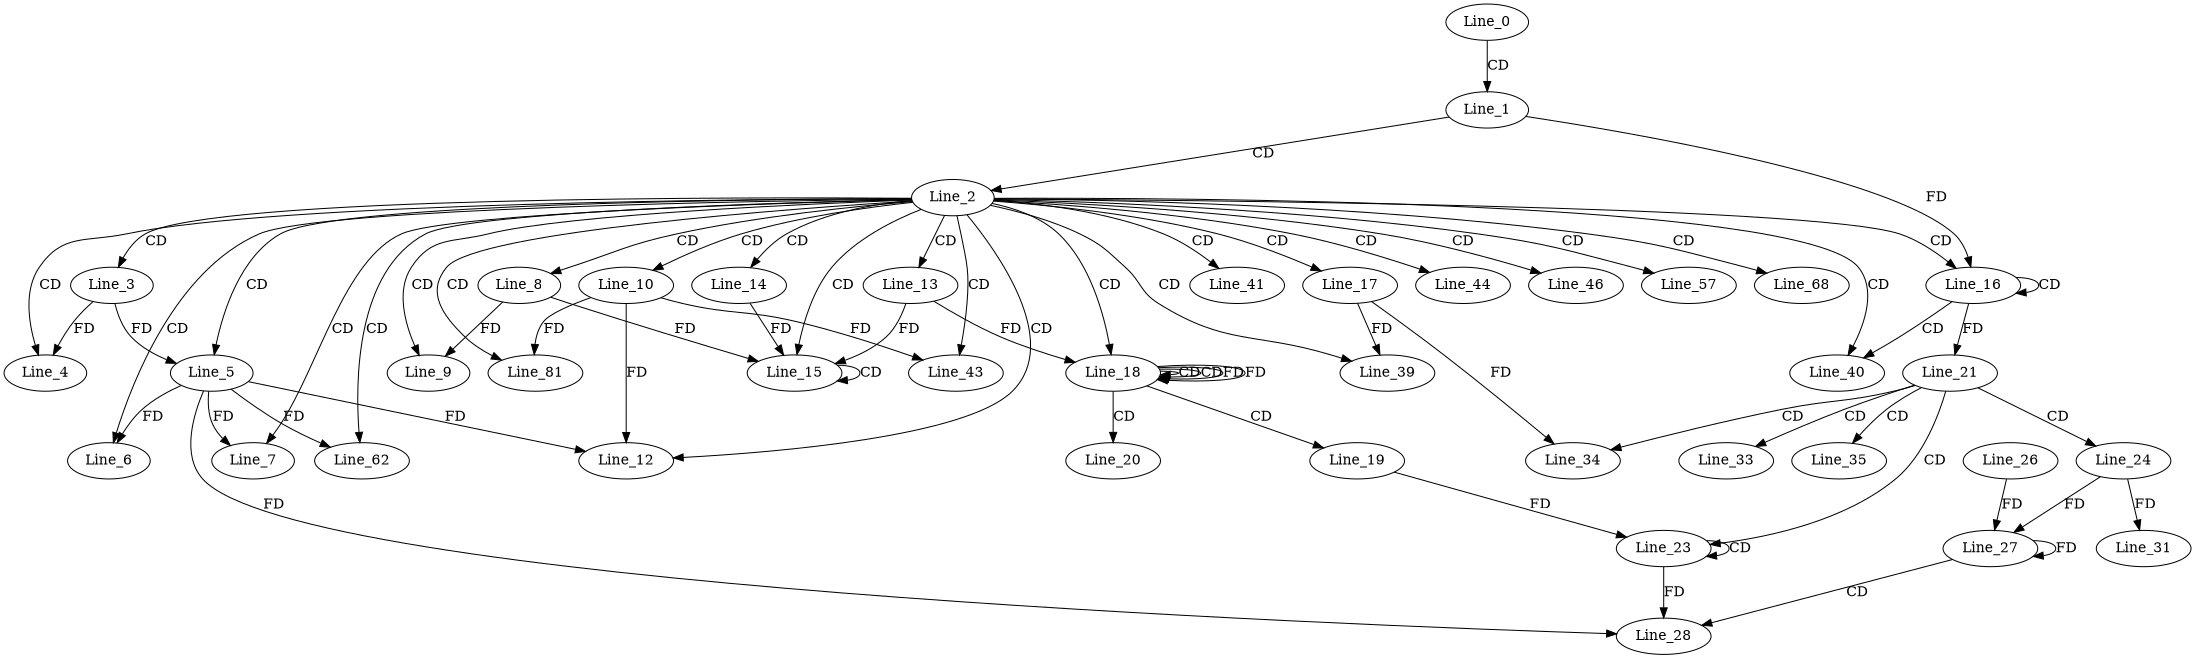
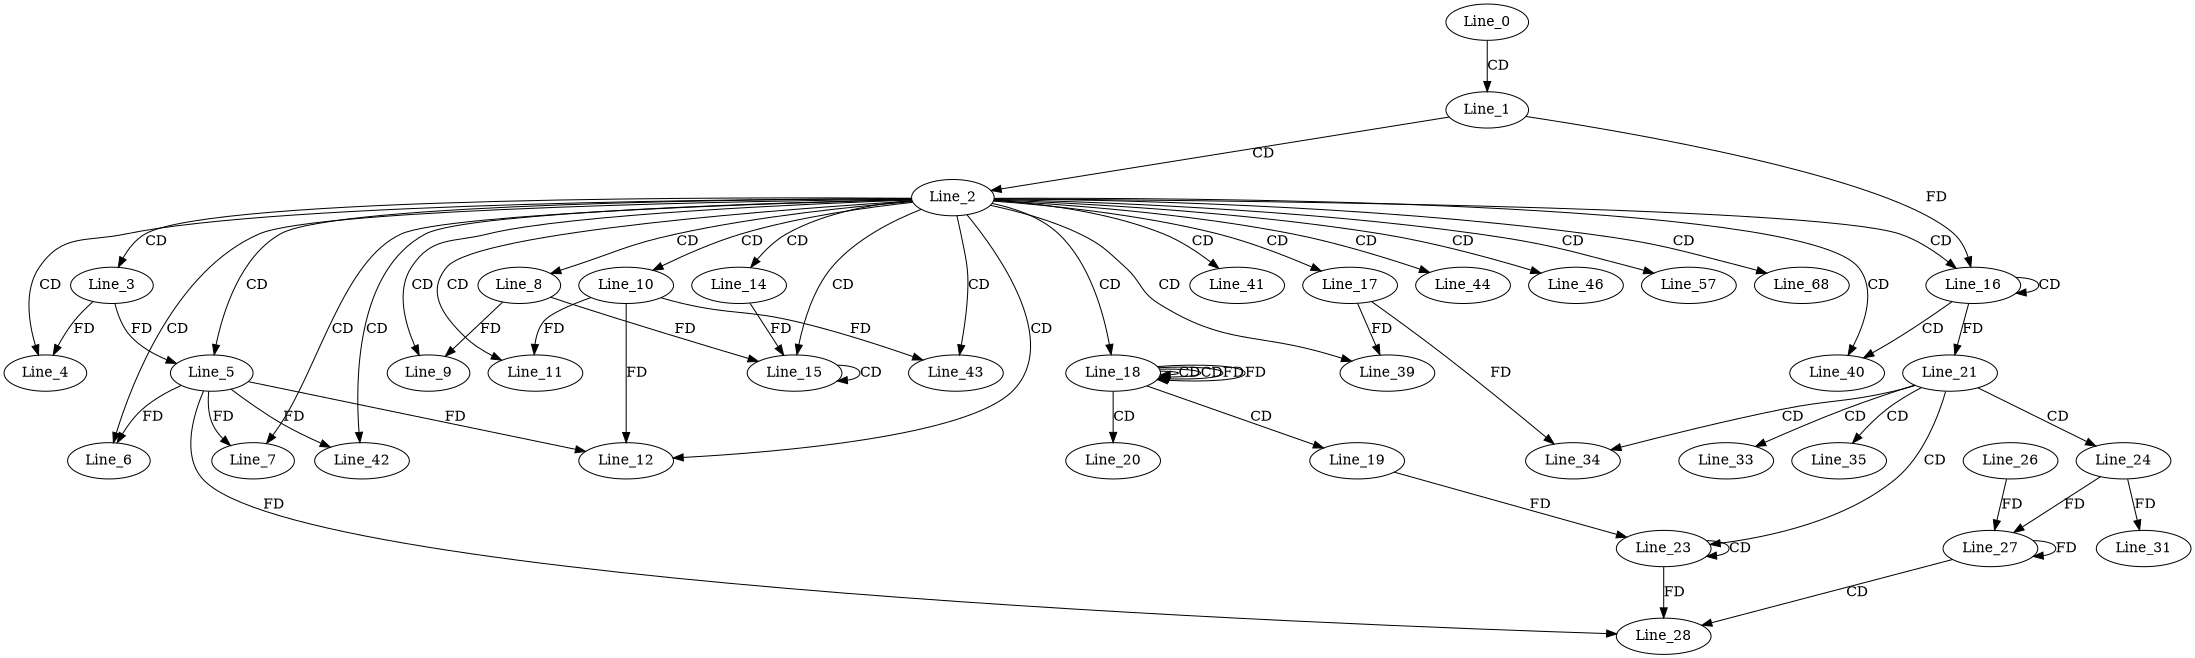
(911, 285) -> none
(535, 373) -> (535, 373)
(362, 461) -> (362, 461)
